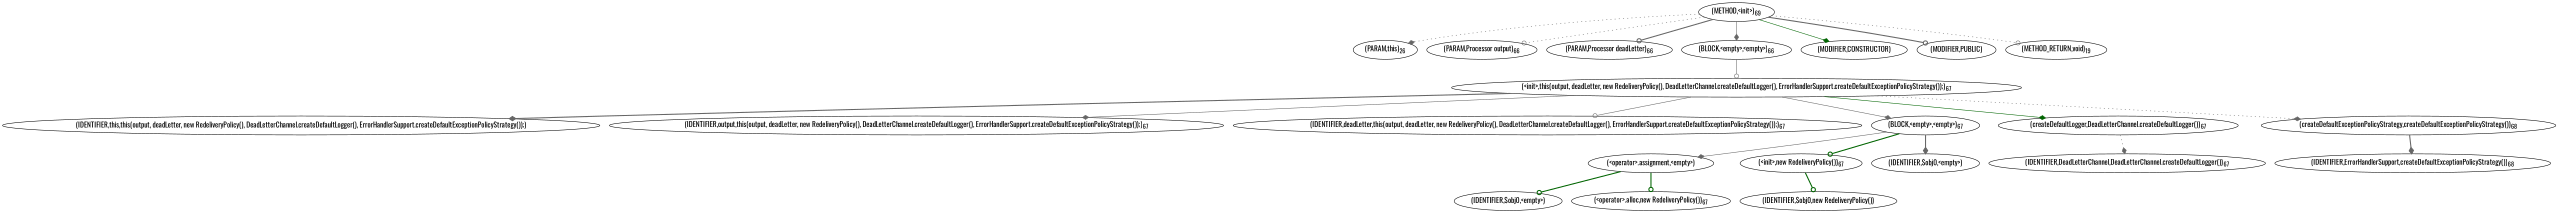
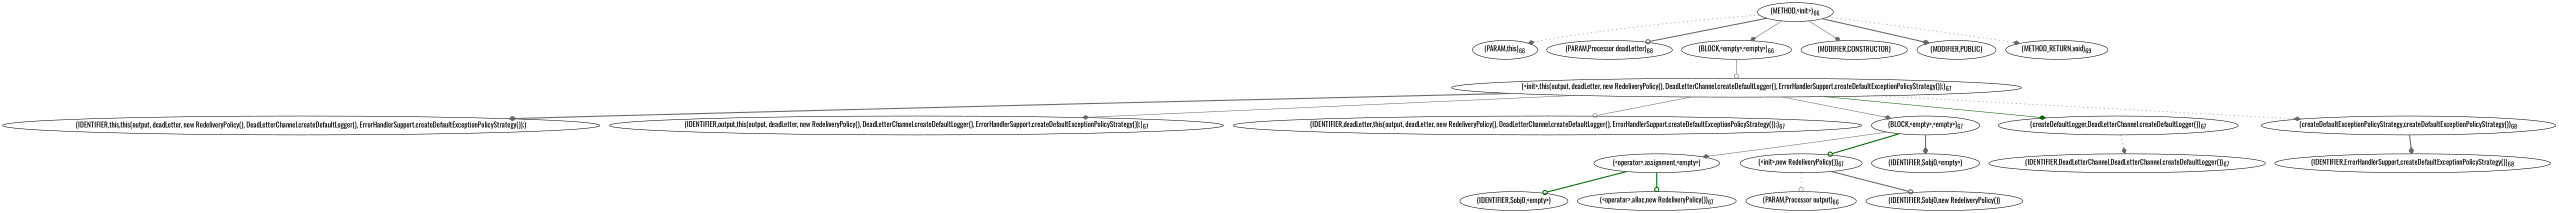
(1758, 11) -> (1817, 11)
(1894, 28) -> (1921, 29)
(1846, 29) -> (1873, 30)
(1615, 30) -> (1801, 180)
(1791, 30) -> (1822, 29)
(1403, 49) -> (1522, 49)
(2088, 49) -> (2089, 49)
(1809, 180) -> (1870, 181)
